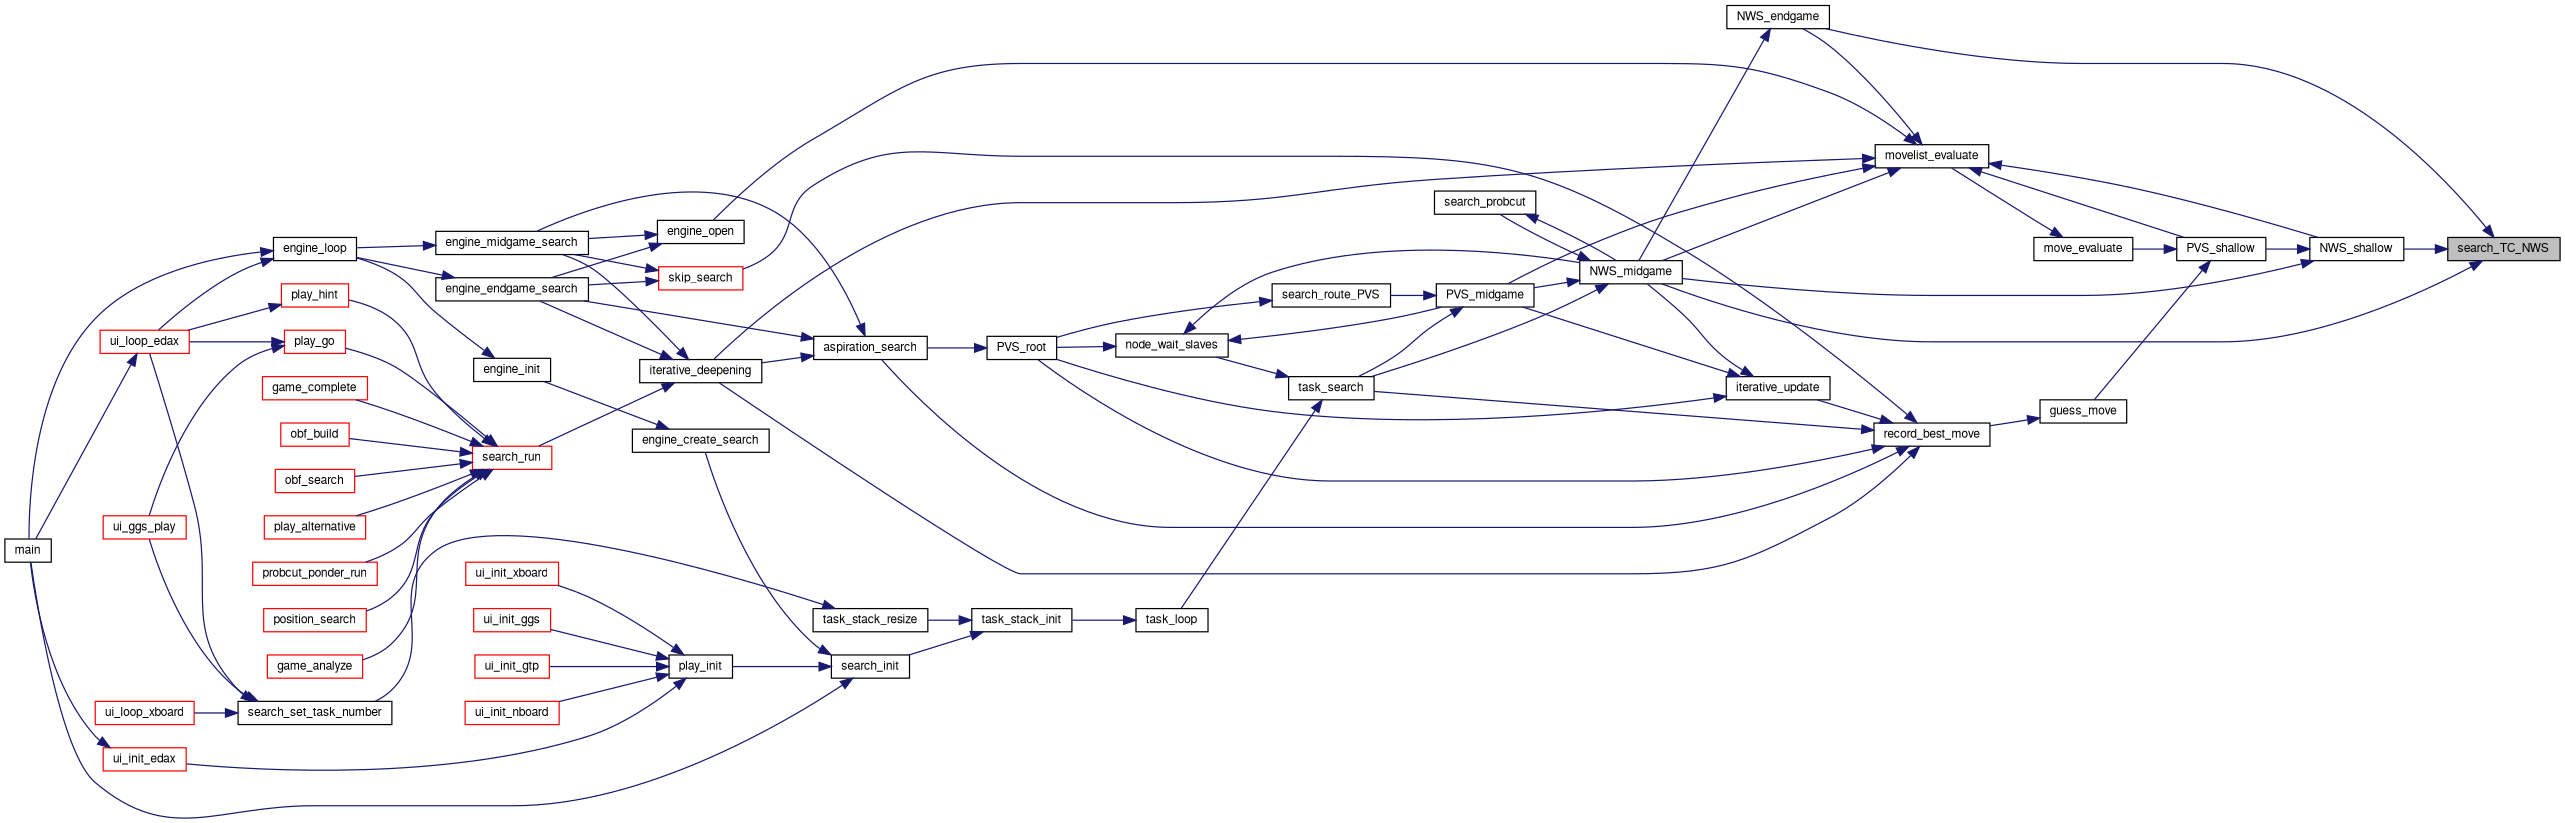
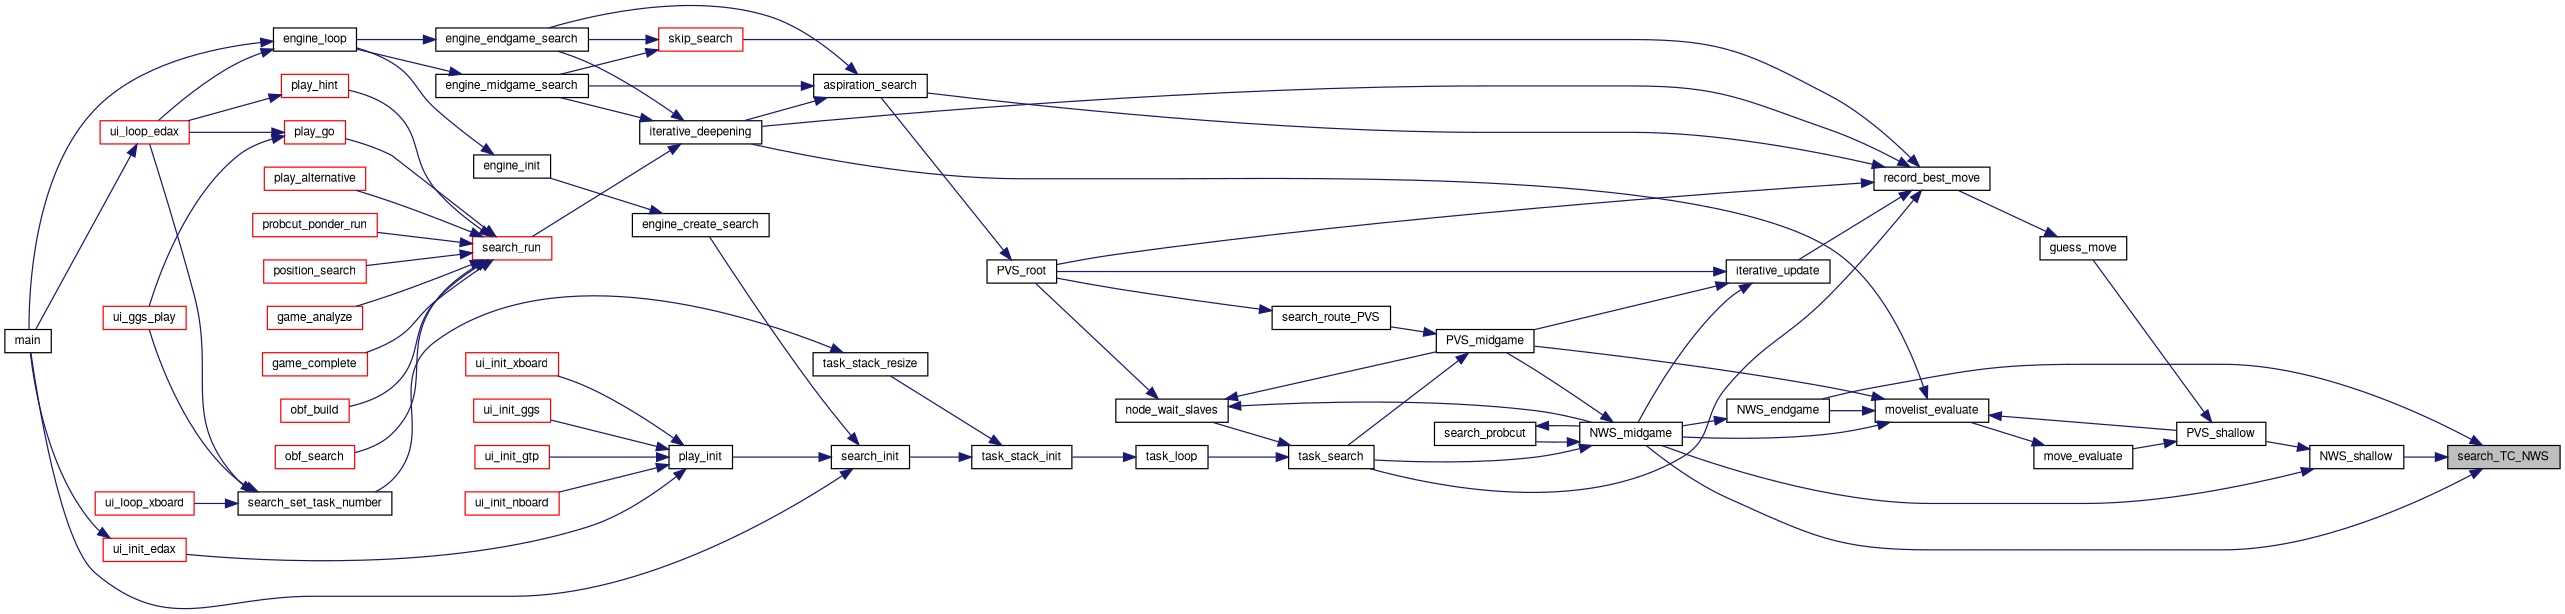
(2161, 194) -> none
(701, 232) -> none
